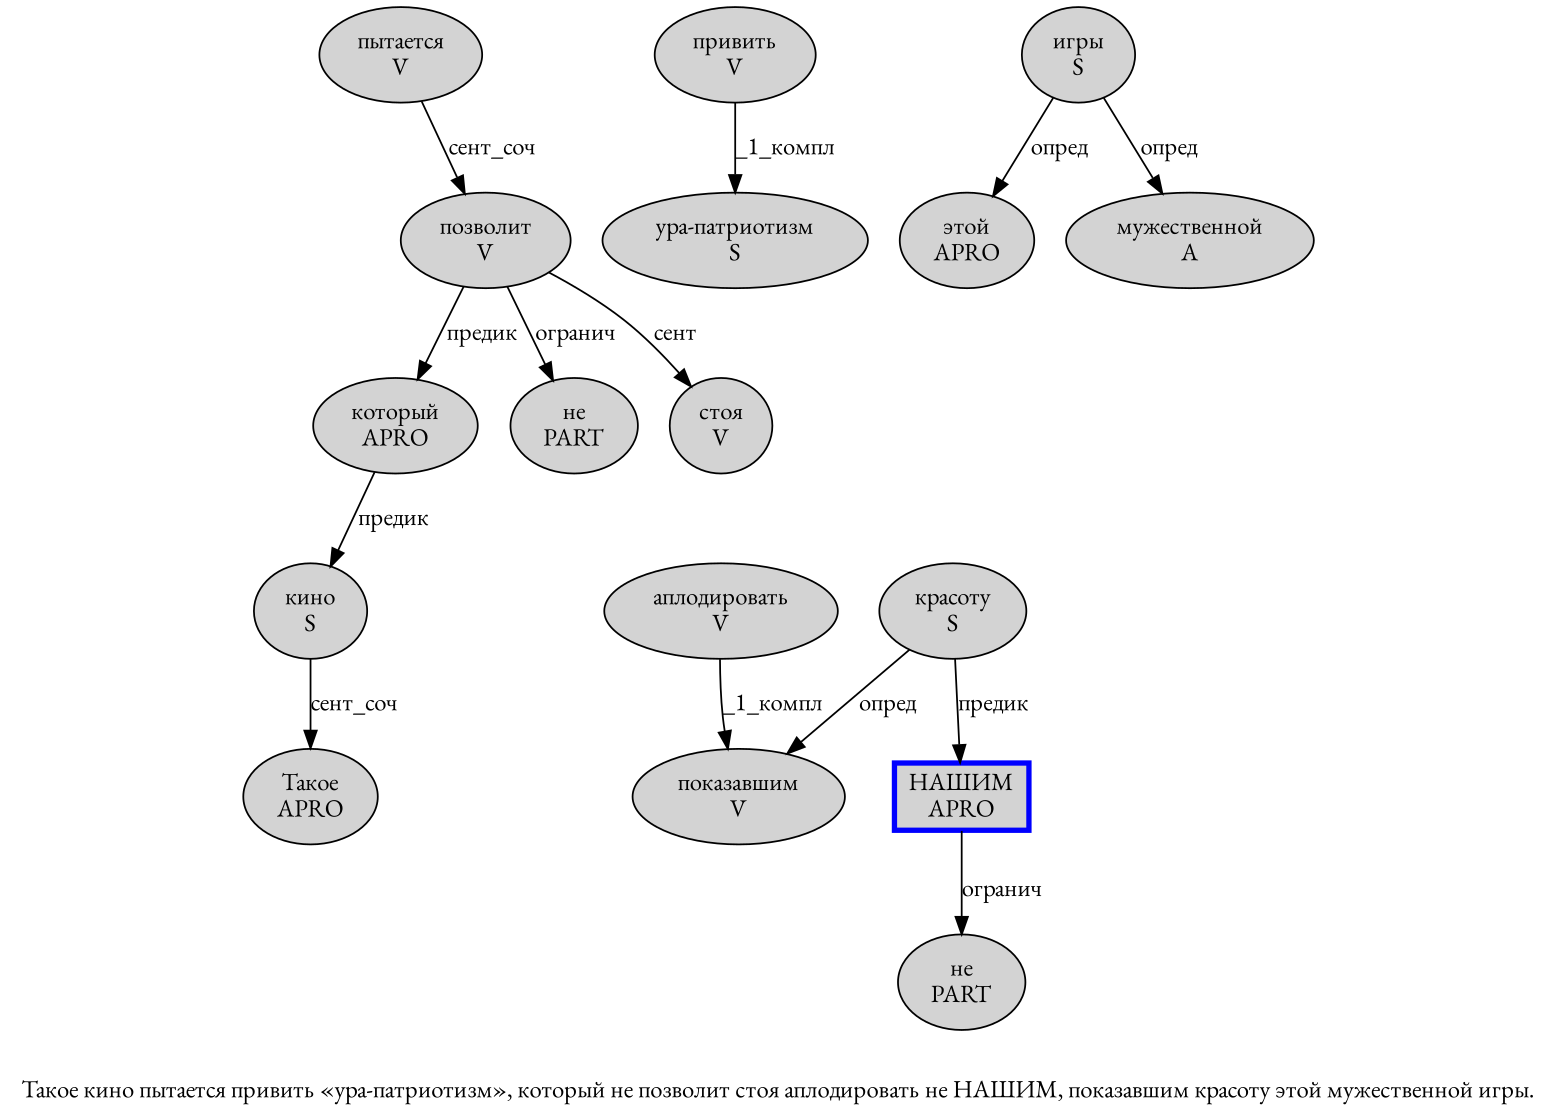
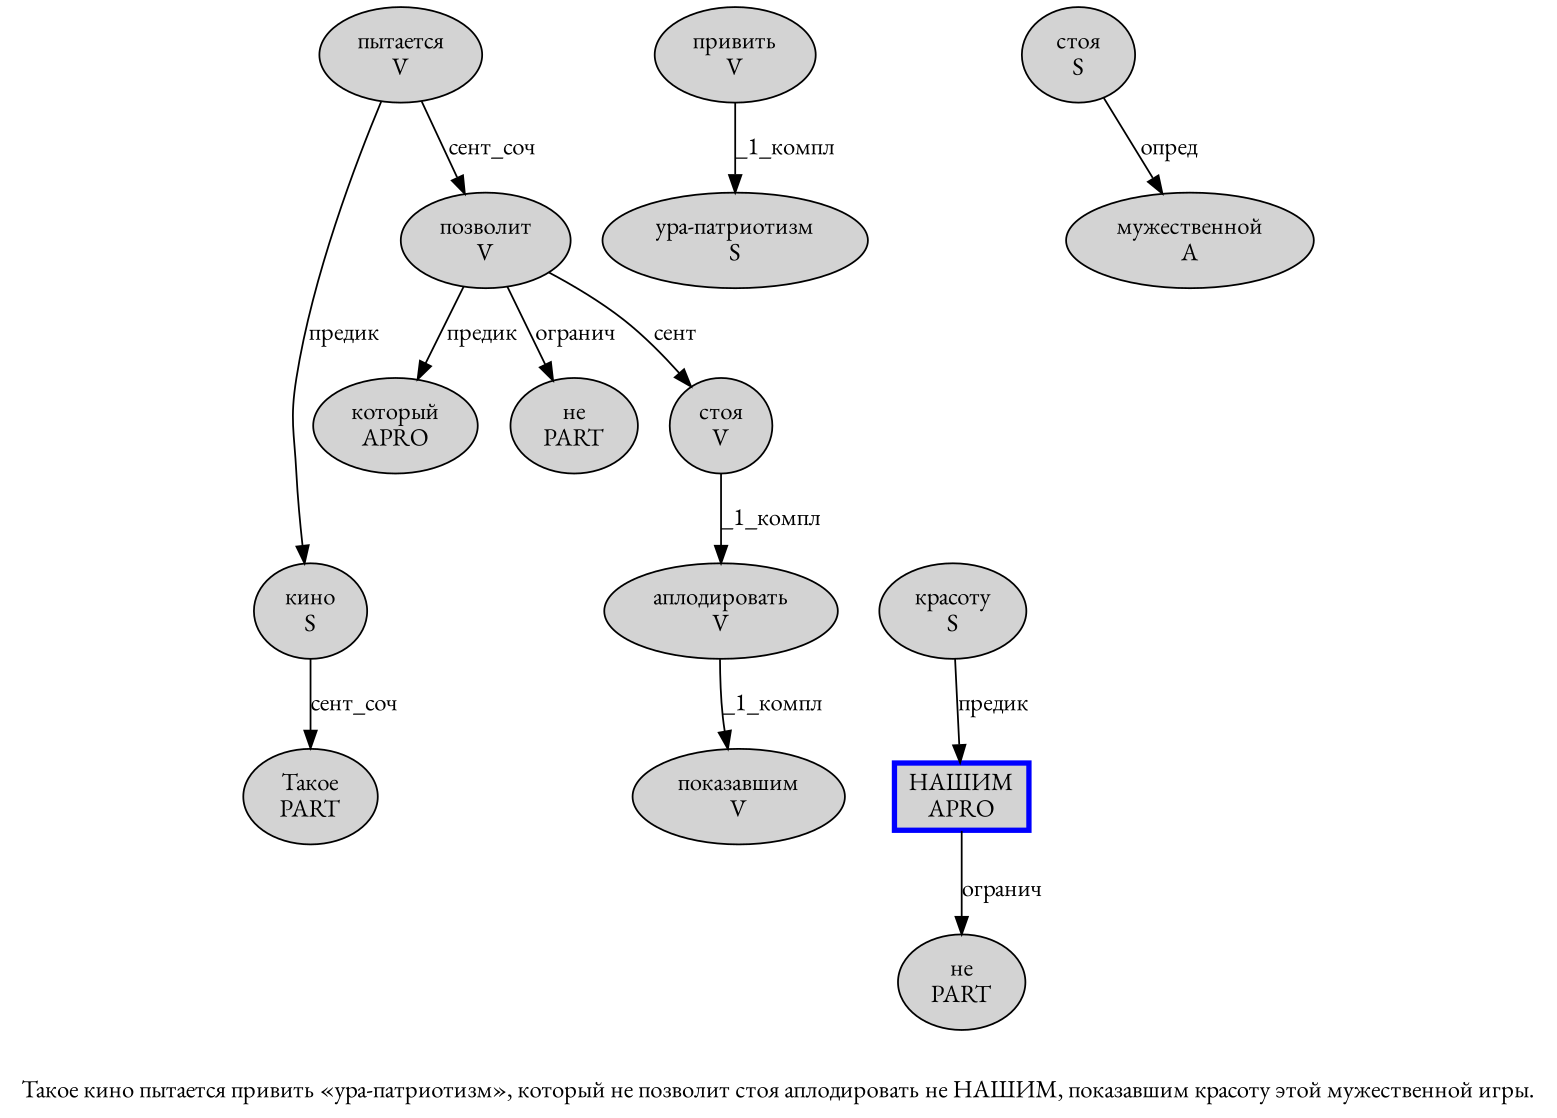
(1078, 55) -> (1078, 55)
(967, 240) -> none
none -> (721, 509)
(356, 511) -> (309, 318)
(855, 696) -> none
(311, 797) -> (311, 797)
